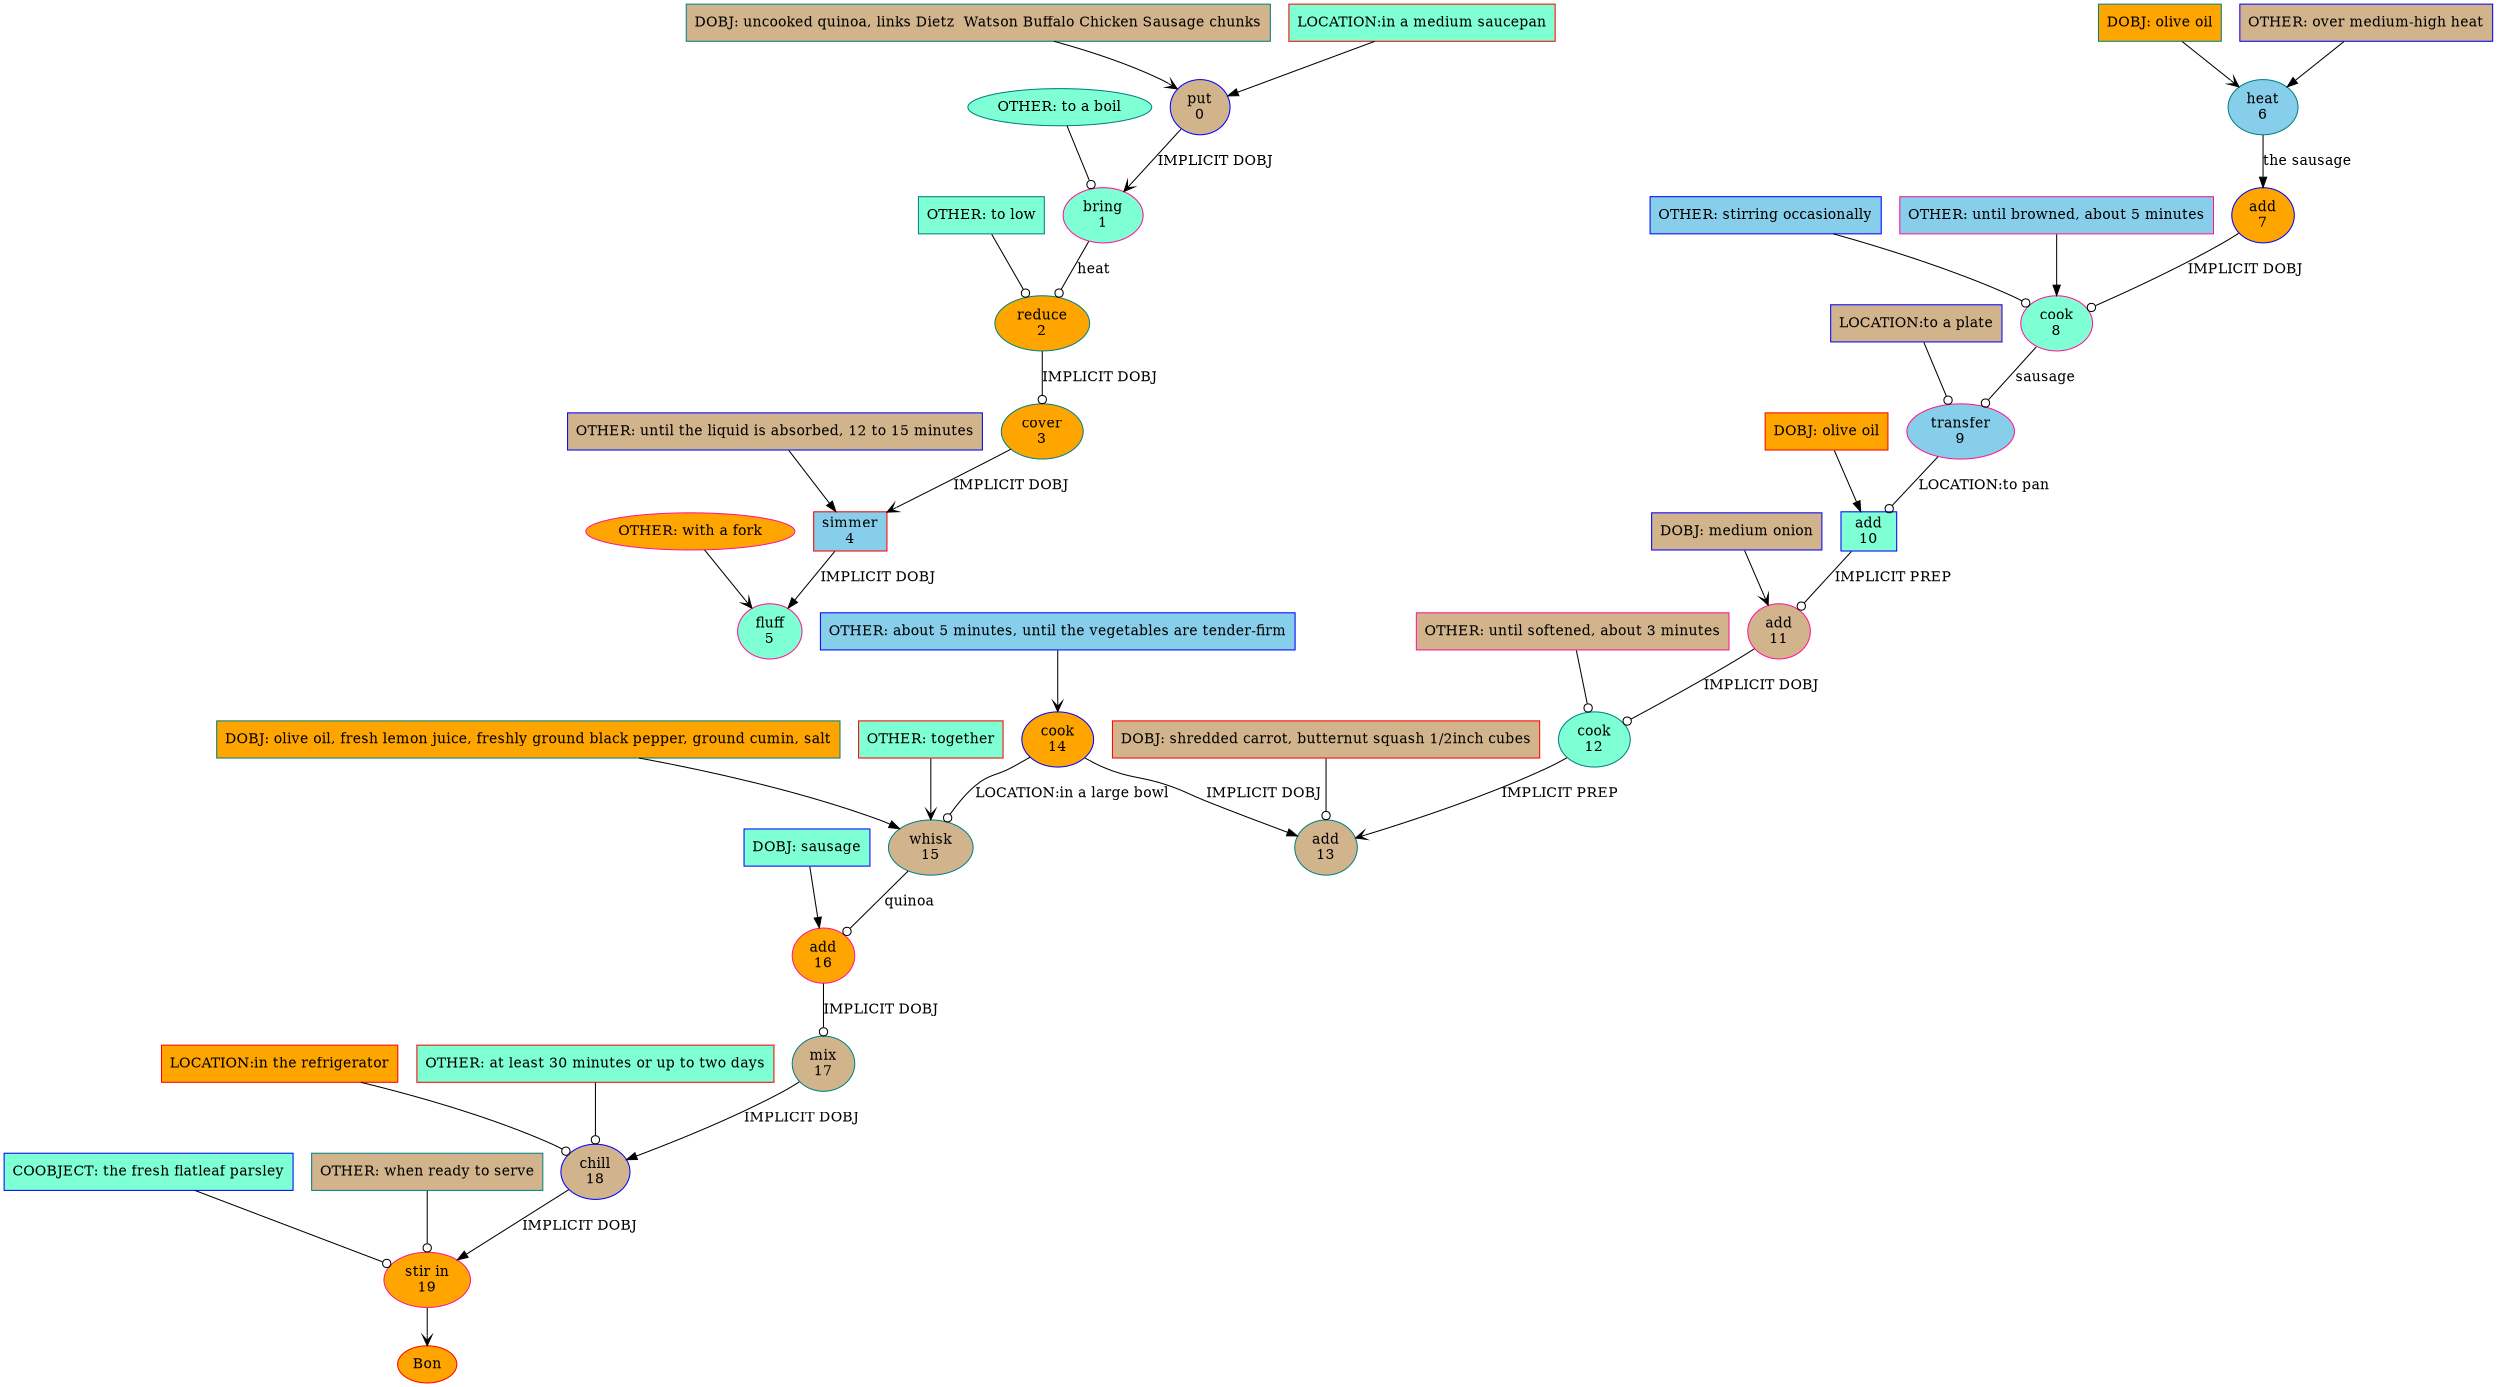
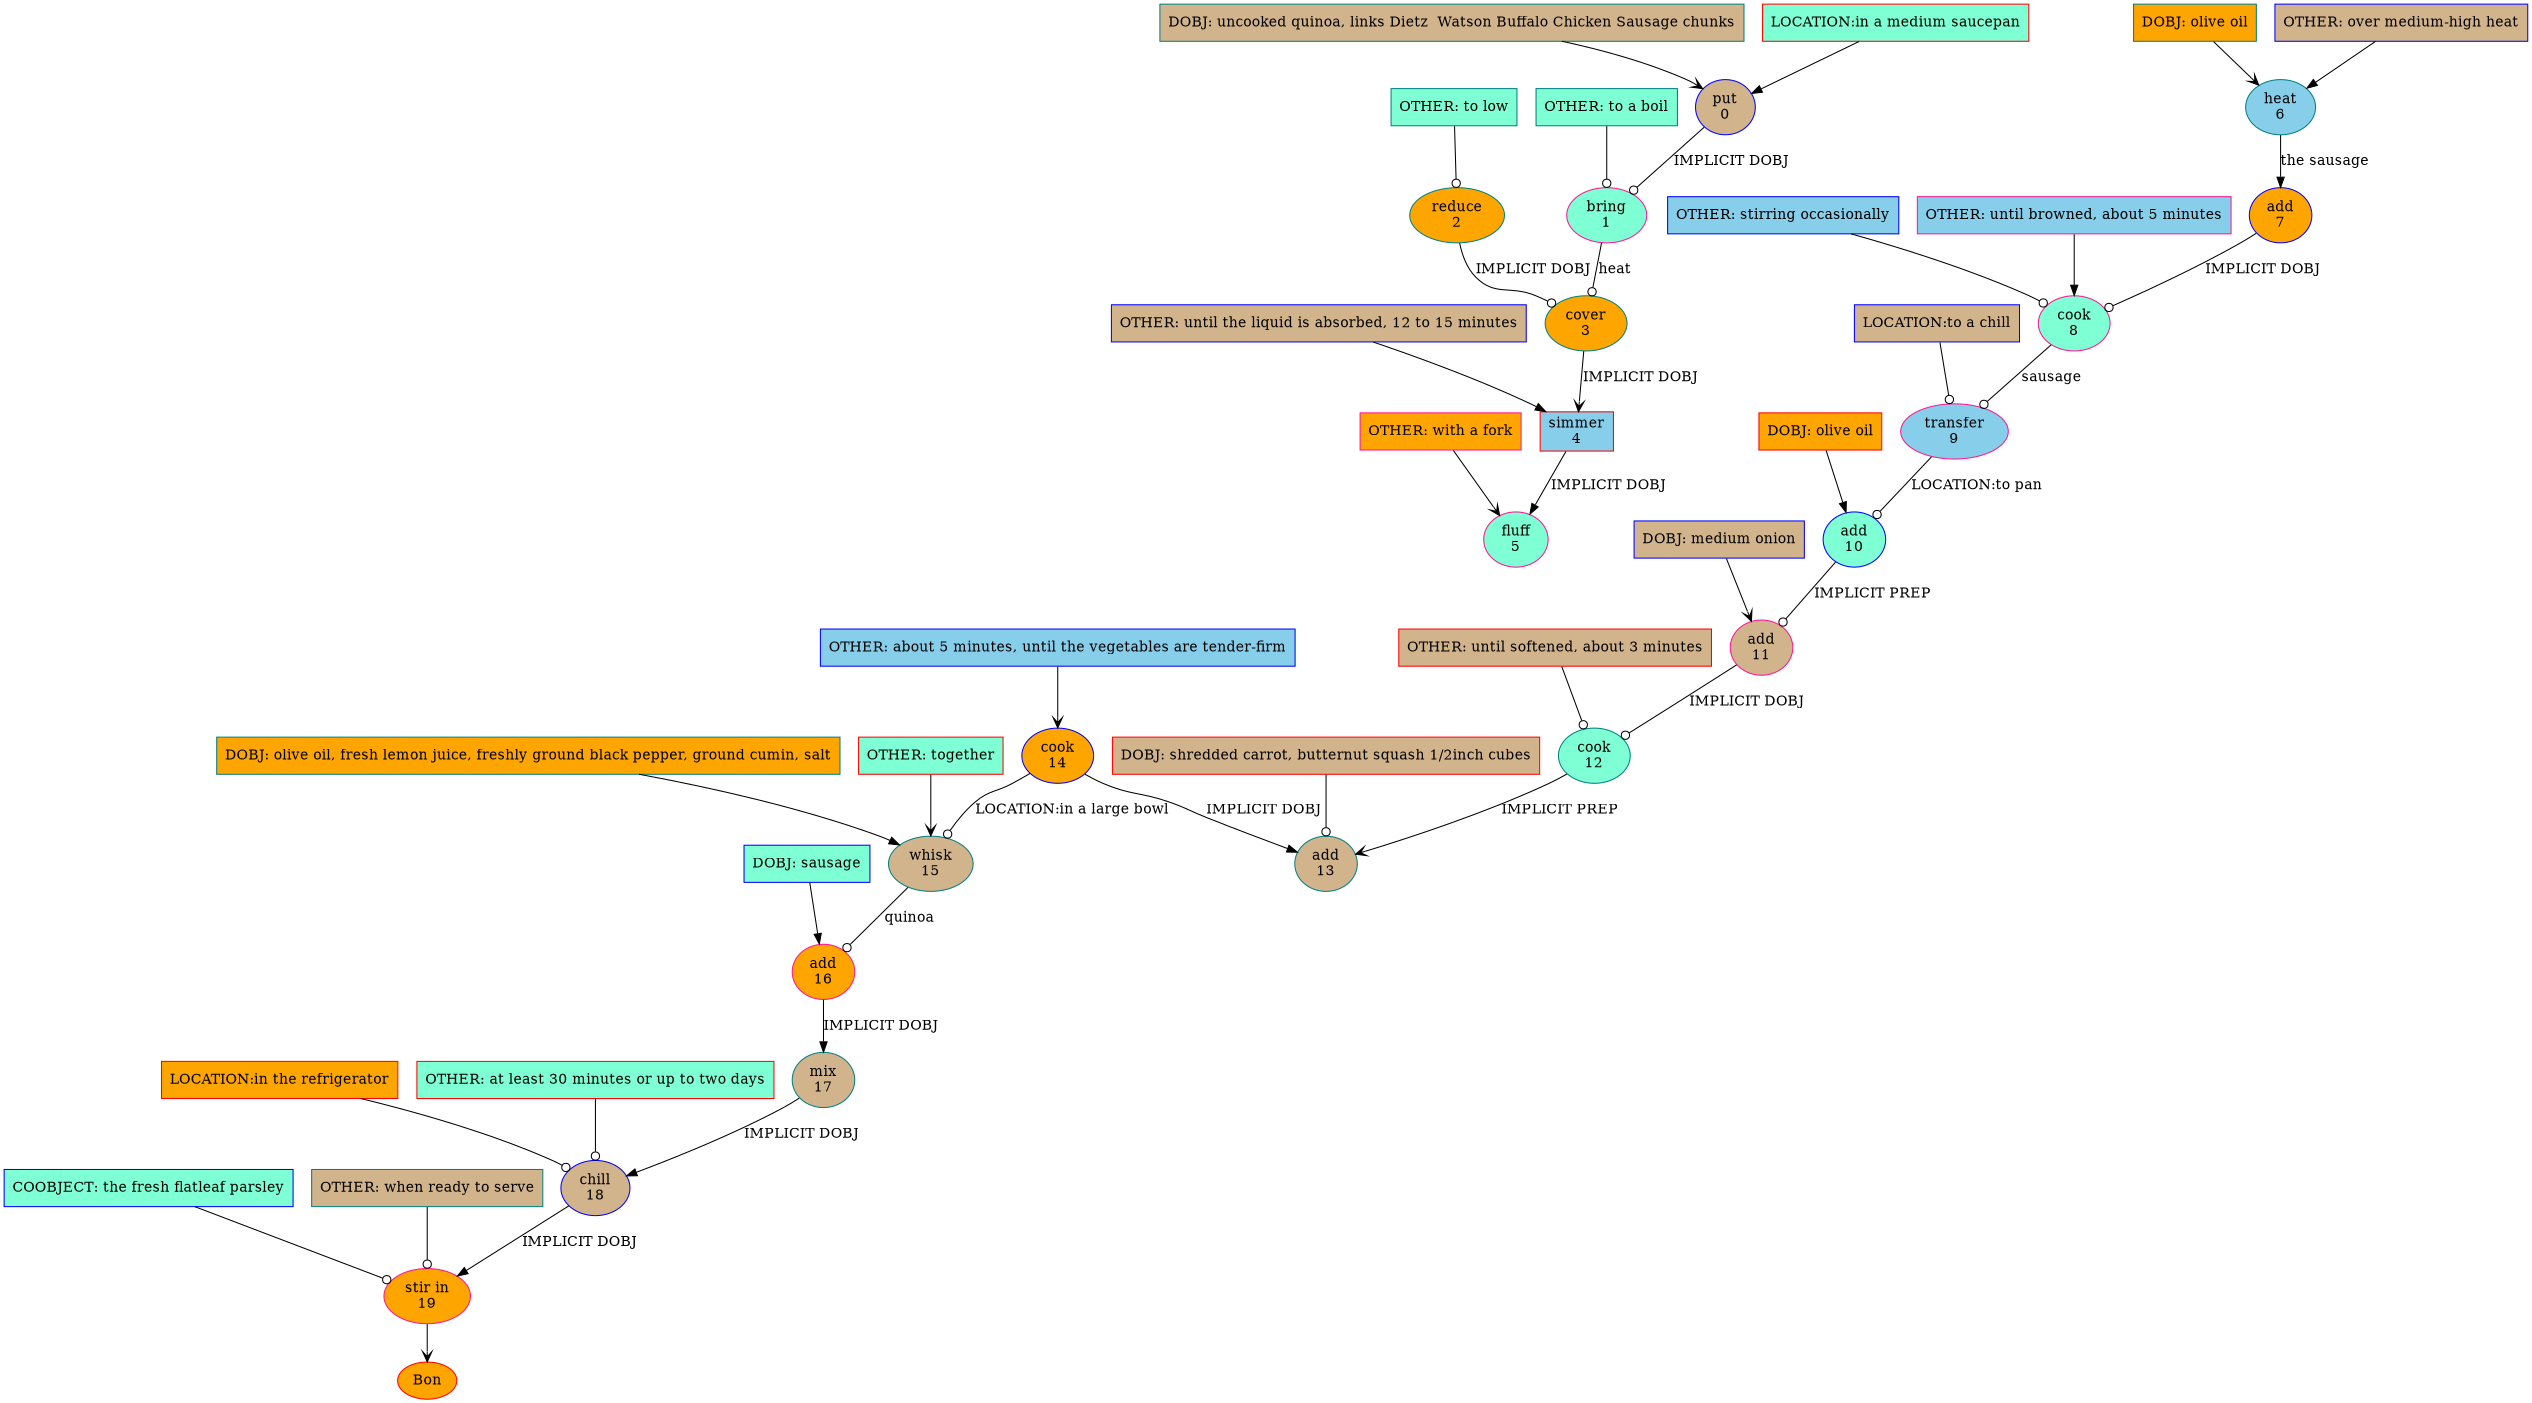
(1060, 107) -> (1607, 107)
(1156, 156) -> (1671, 157)
(1075, 265) -> (1597, 265)
(1916, 323) -> (1937, 323)
(690, 531) -> (1441, 431)
(1869, 531) -> (1854, 540)
(1573, 631) -> (1555, 648)
(823, 1005) -> (823, 1021)
